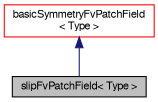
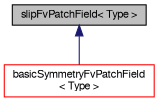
(79, 62) -> (79, 50)
